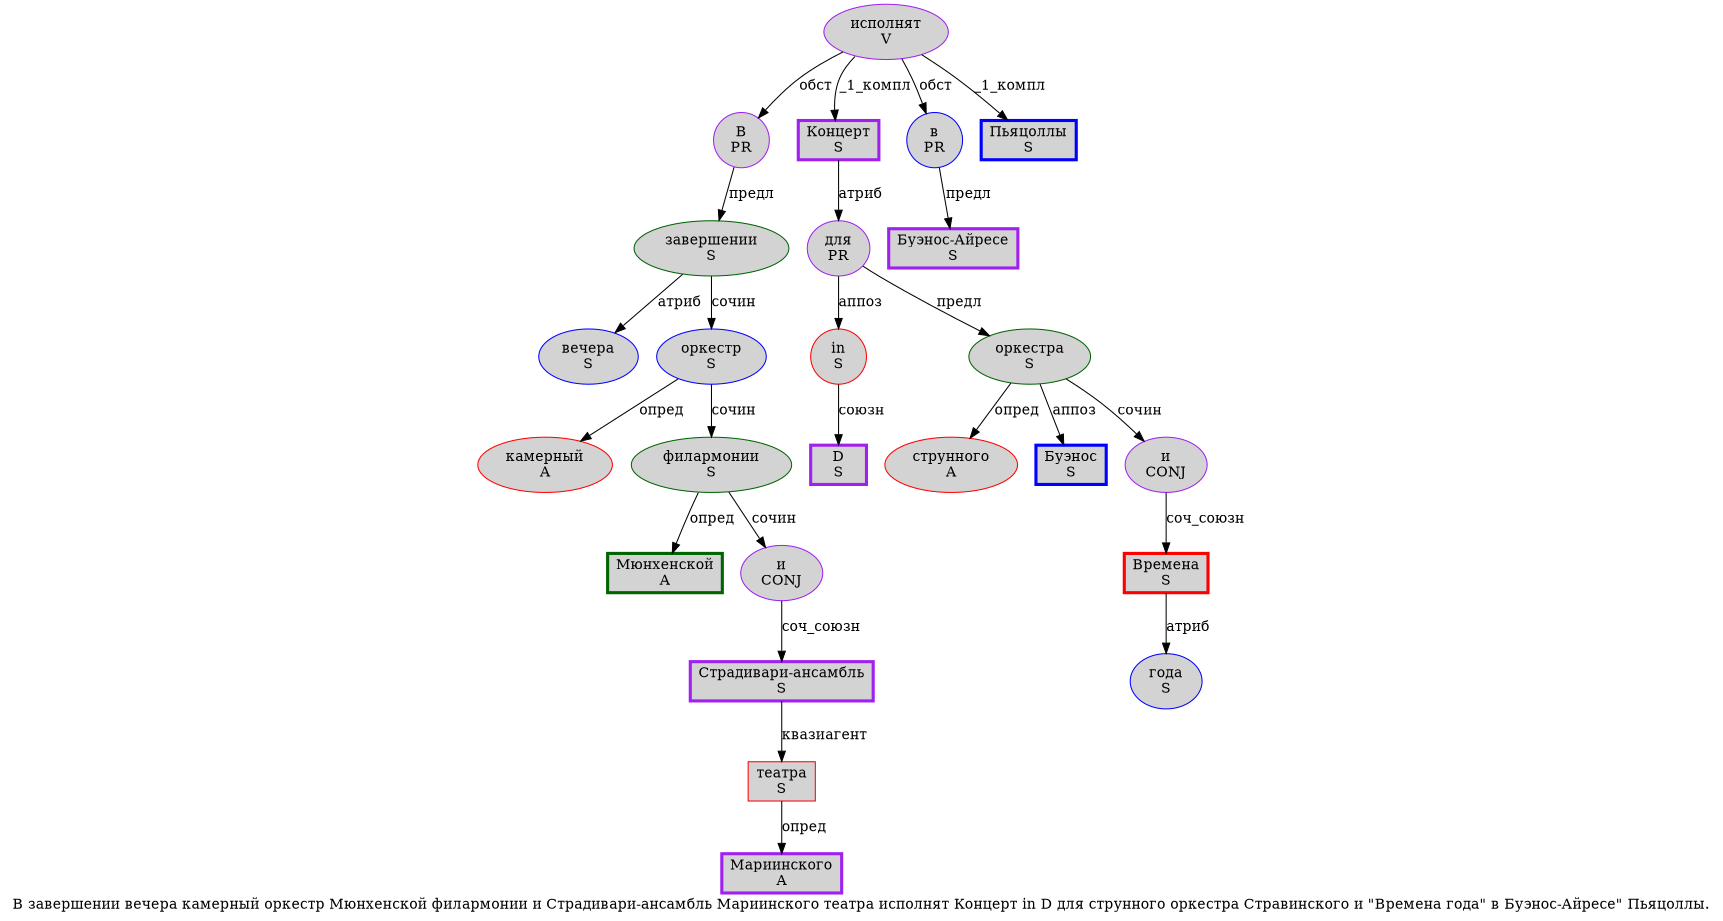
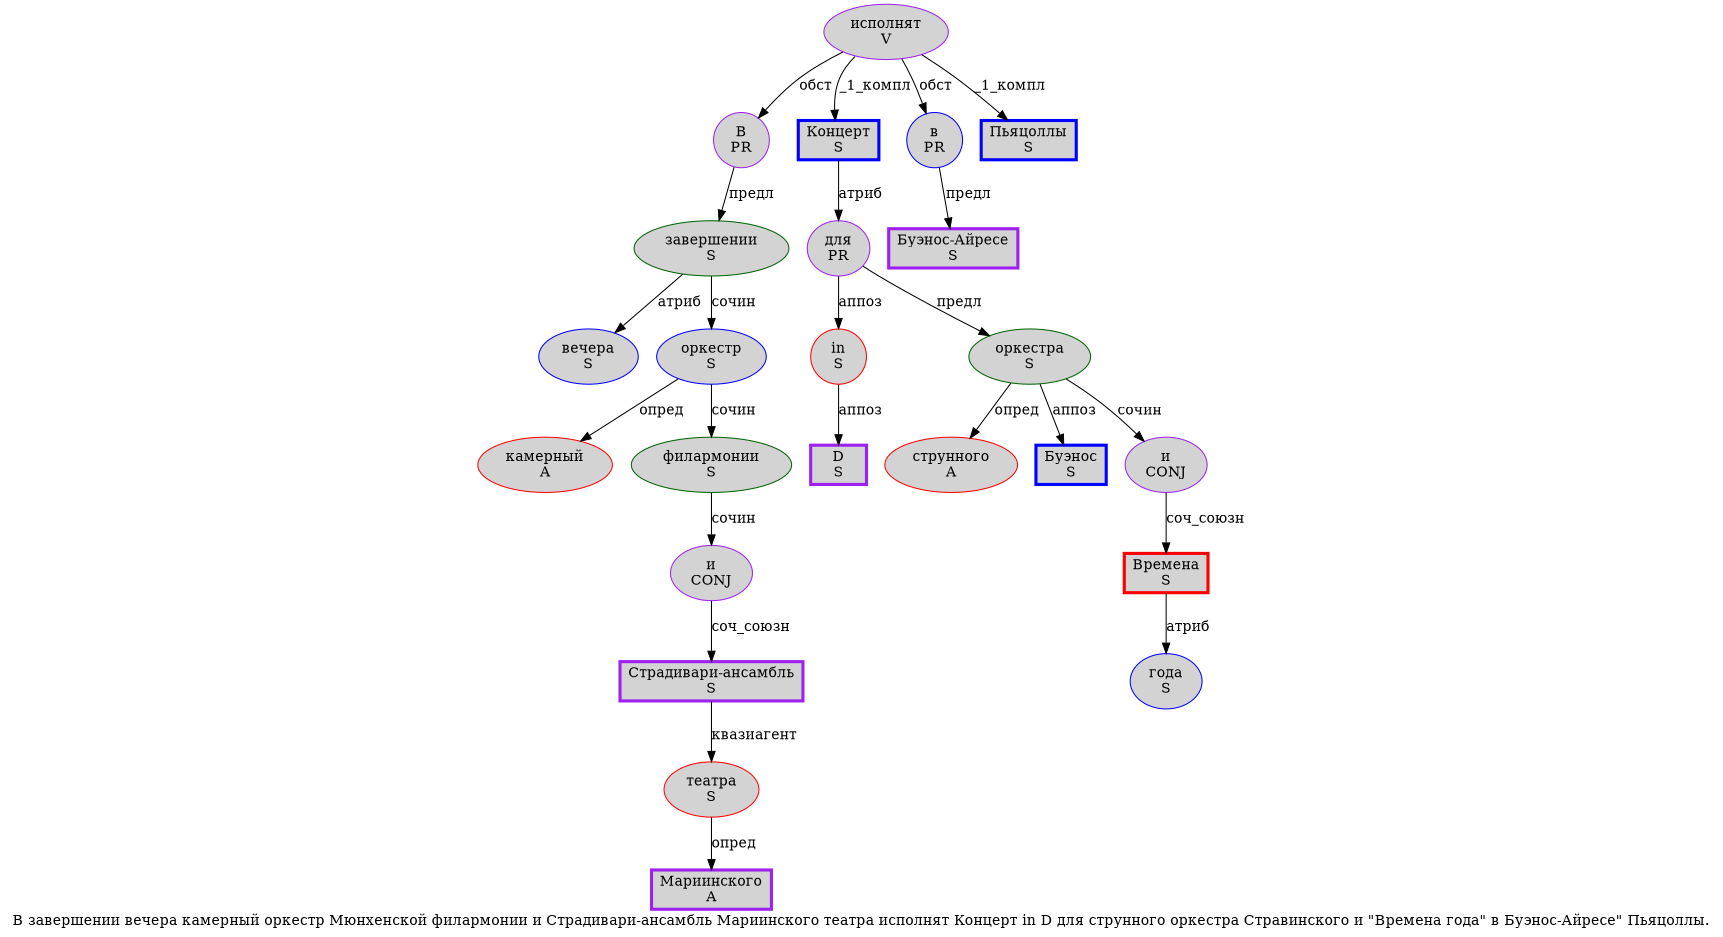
(839, 140) -> (839, 140)
(862, 411) -> (861, 411)
(665, 573) -> none
(782, 781) -> (711, 790)
